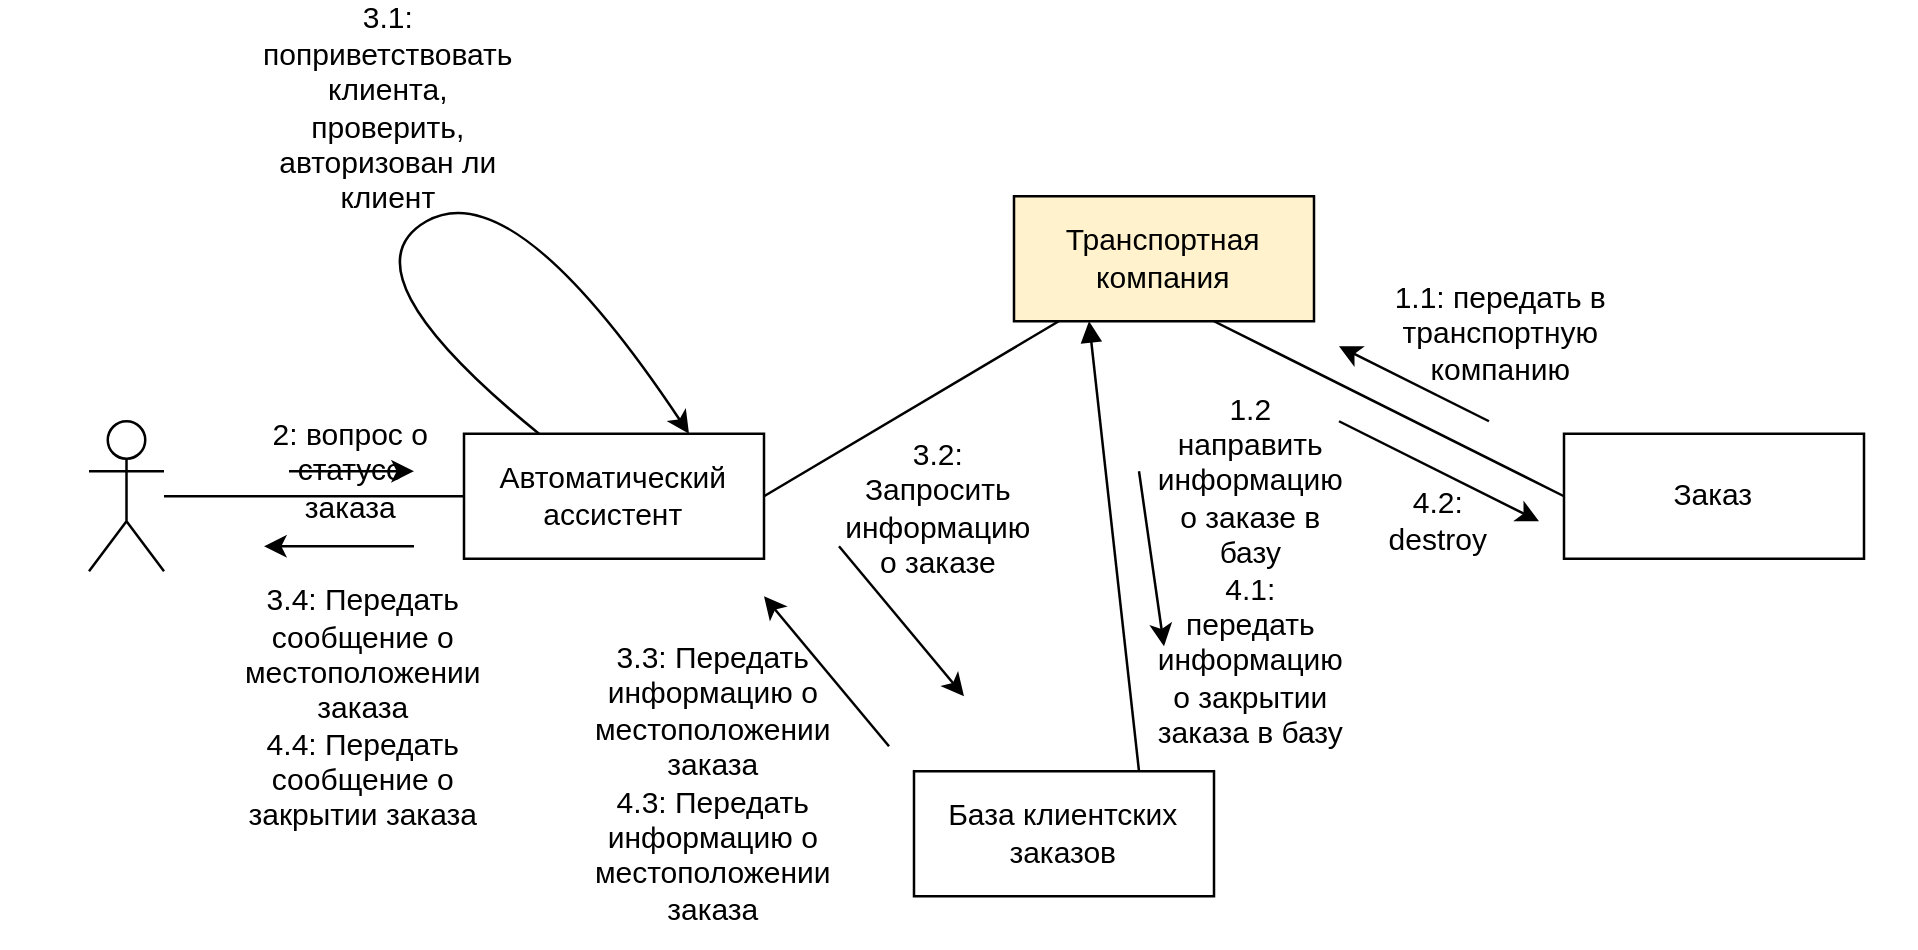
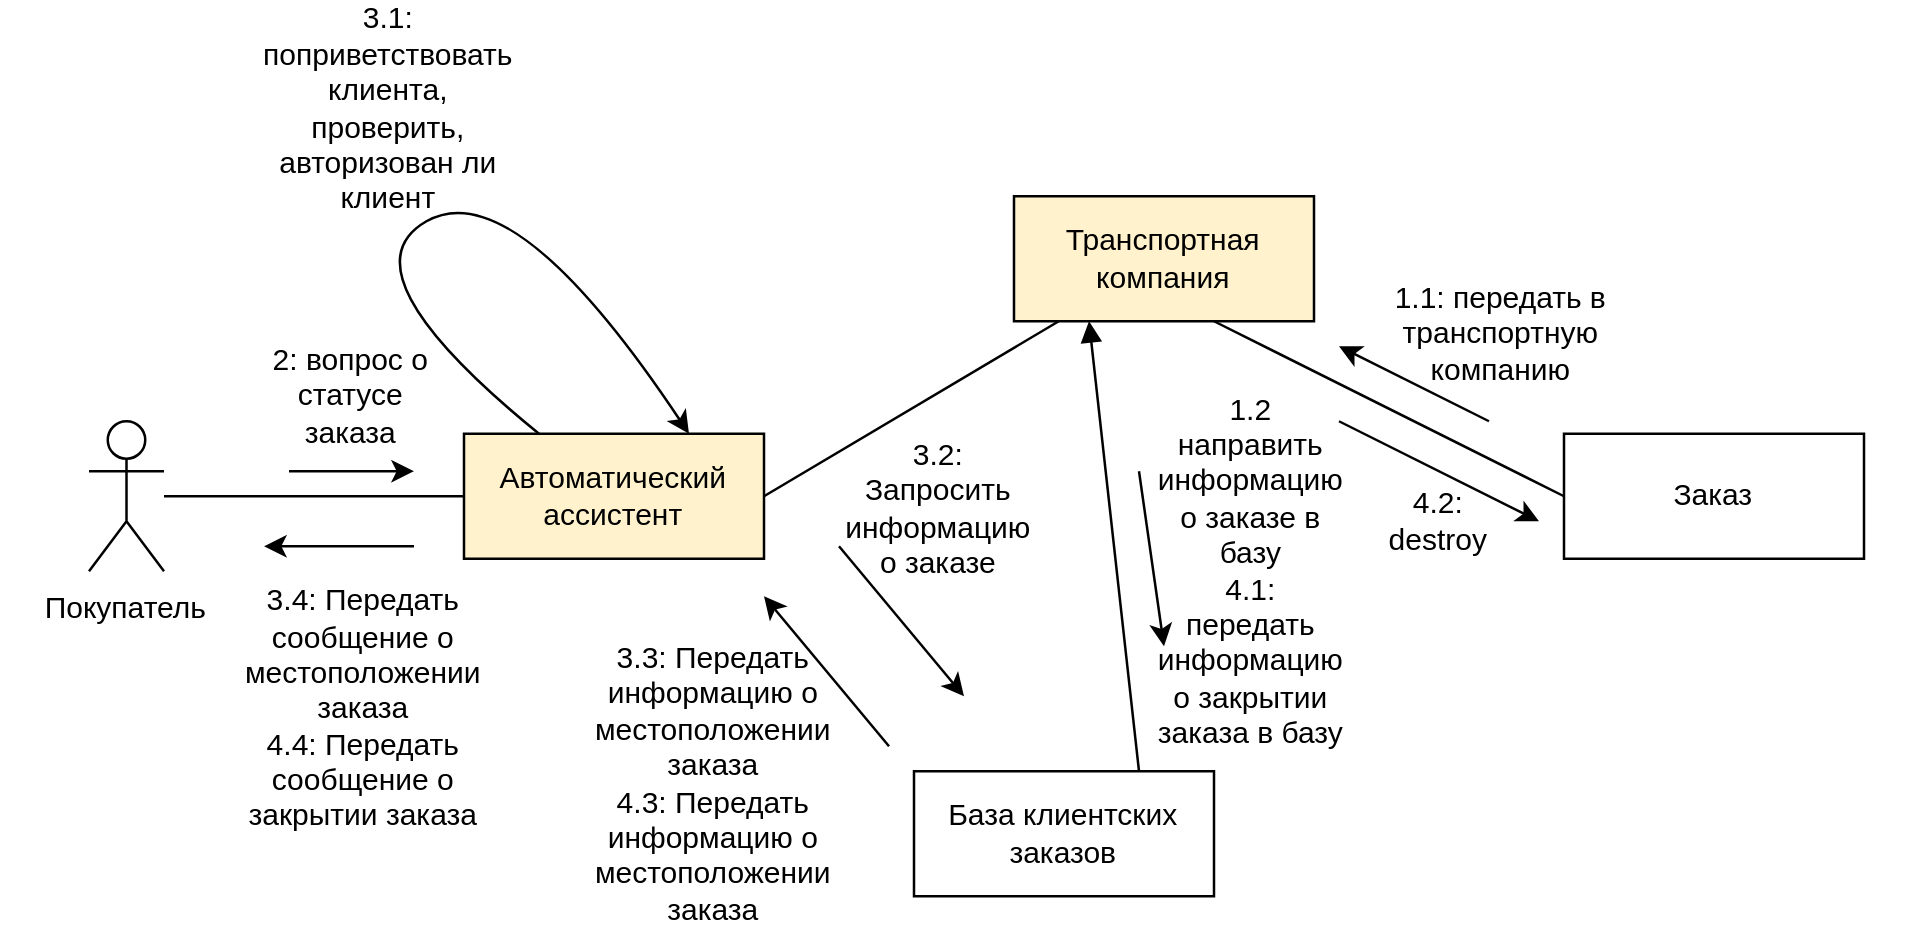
(351, 471) -> (351, 396)
(614, 496) -> (614, 496)
none -> (126, 609)
